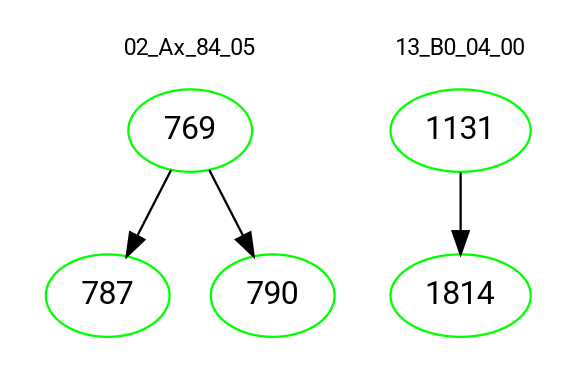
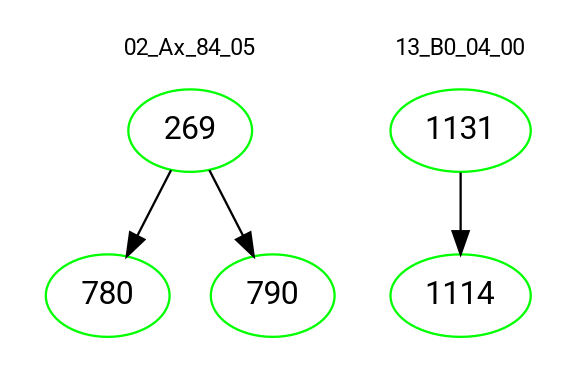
(190, 131) -> (190, 131)
(108, 296) -> (108, 296)
(461, 296) -> (461, 296)
